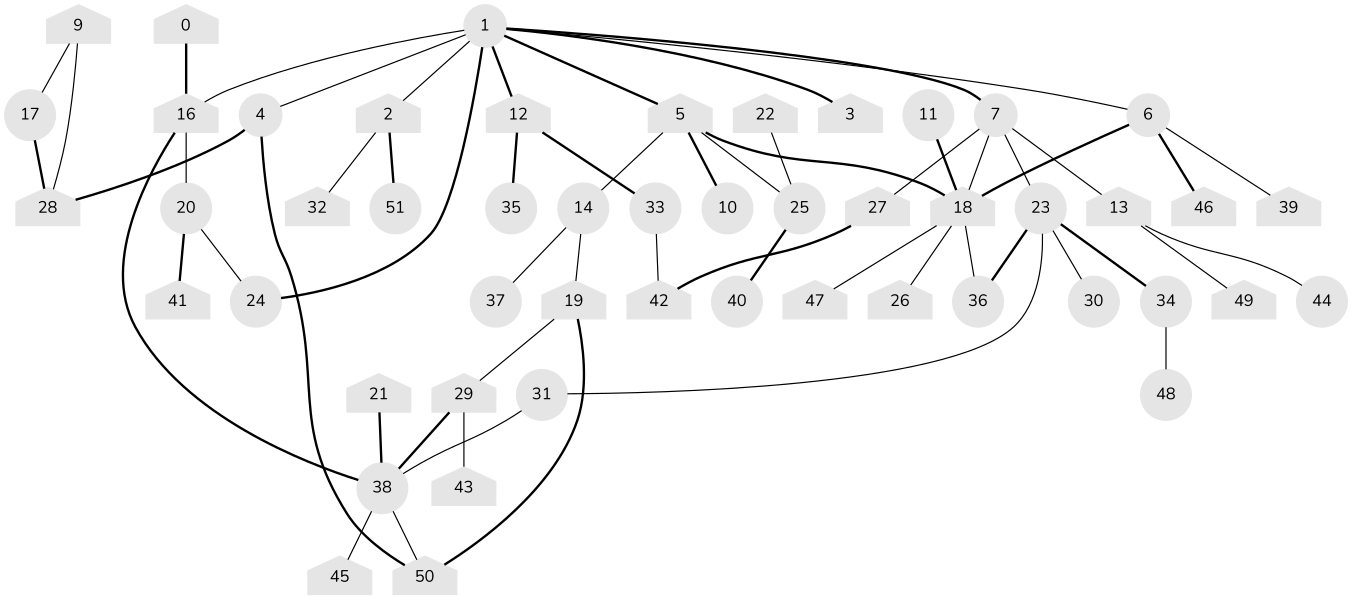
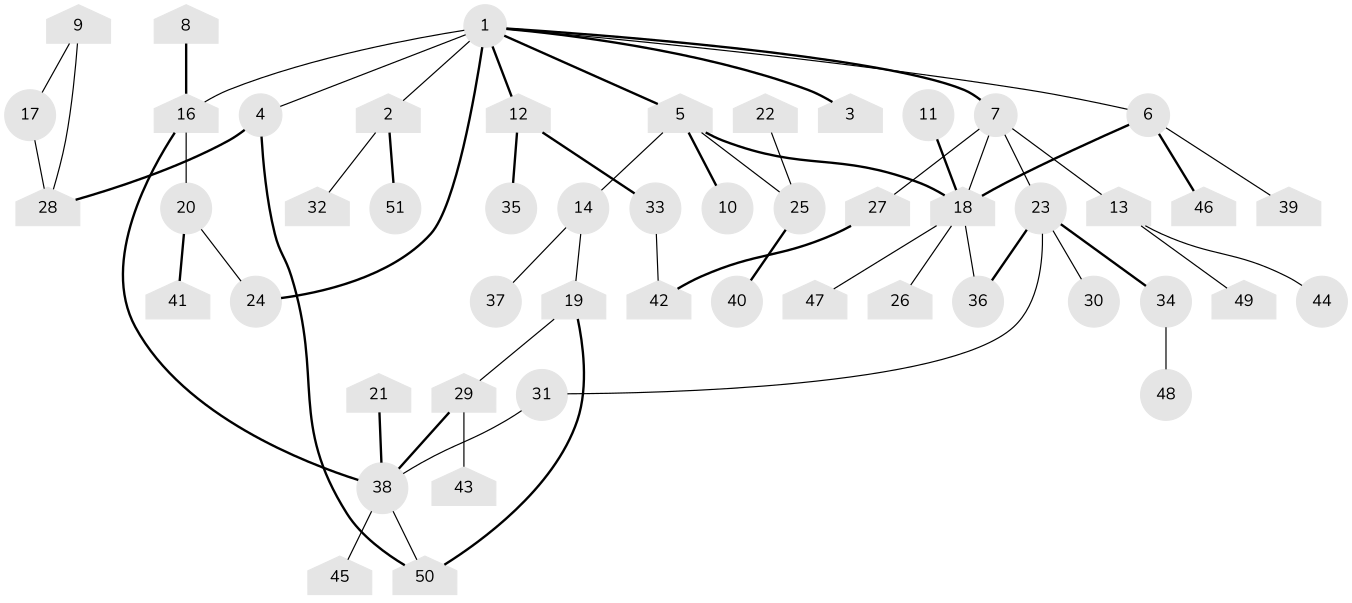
(186, 26) -> (186, 26)
(40, 164) -> (40, 164)
